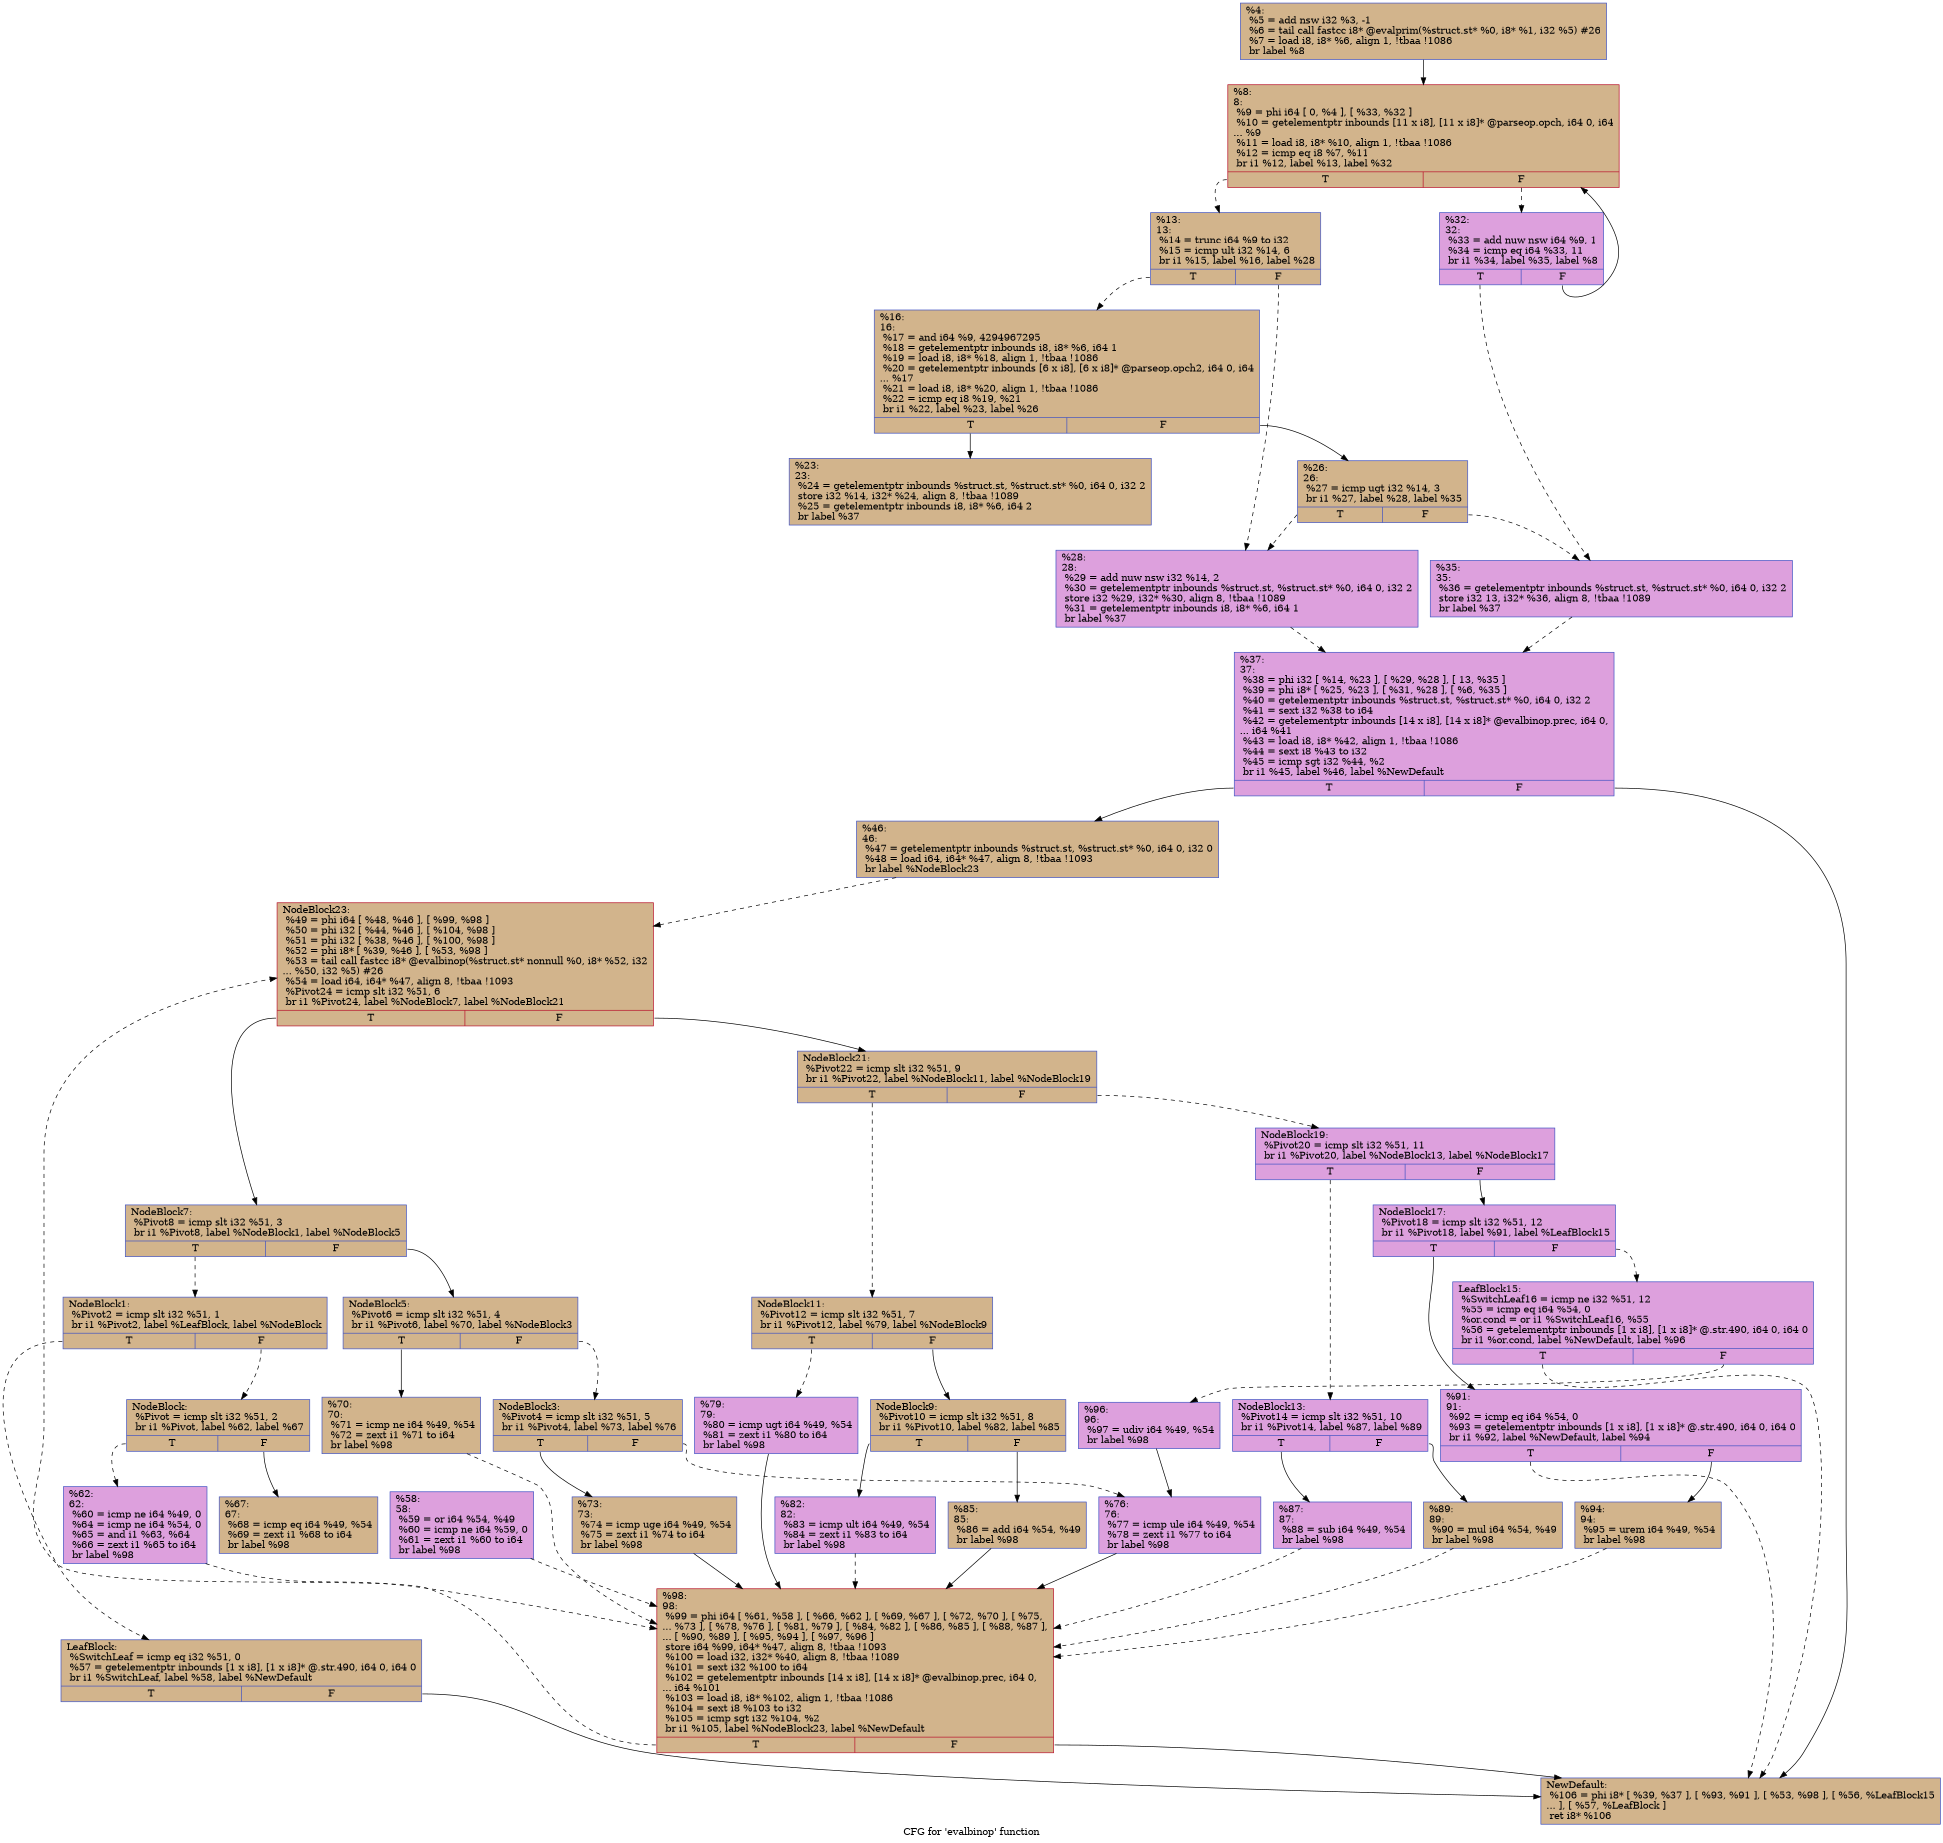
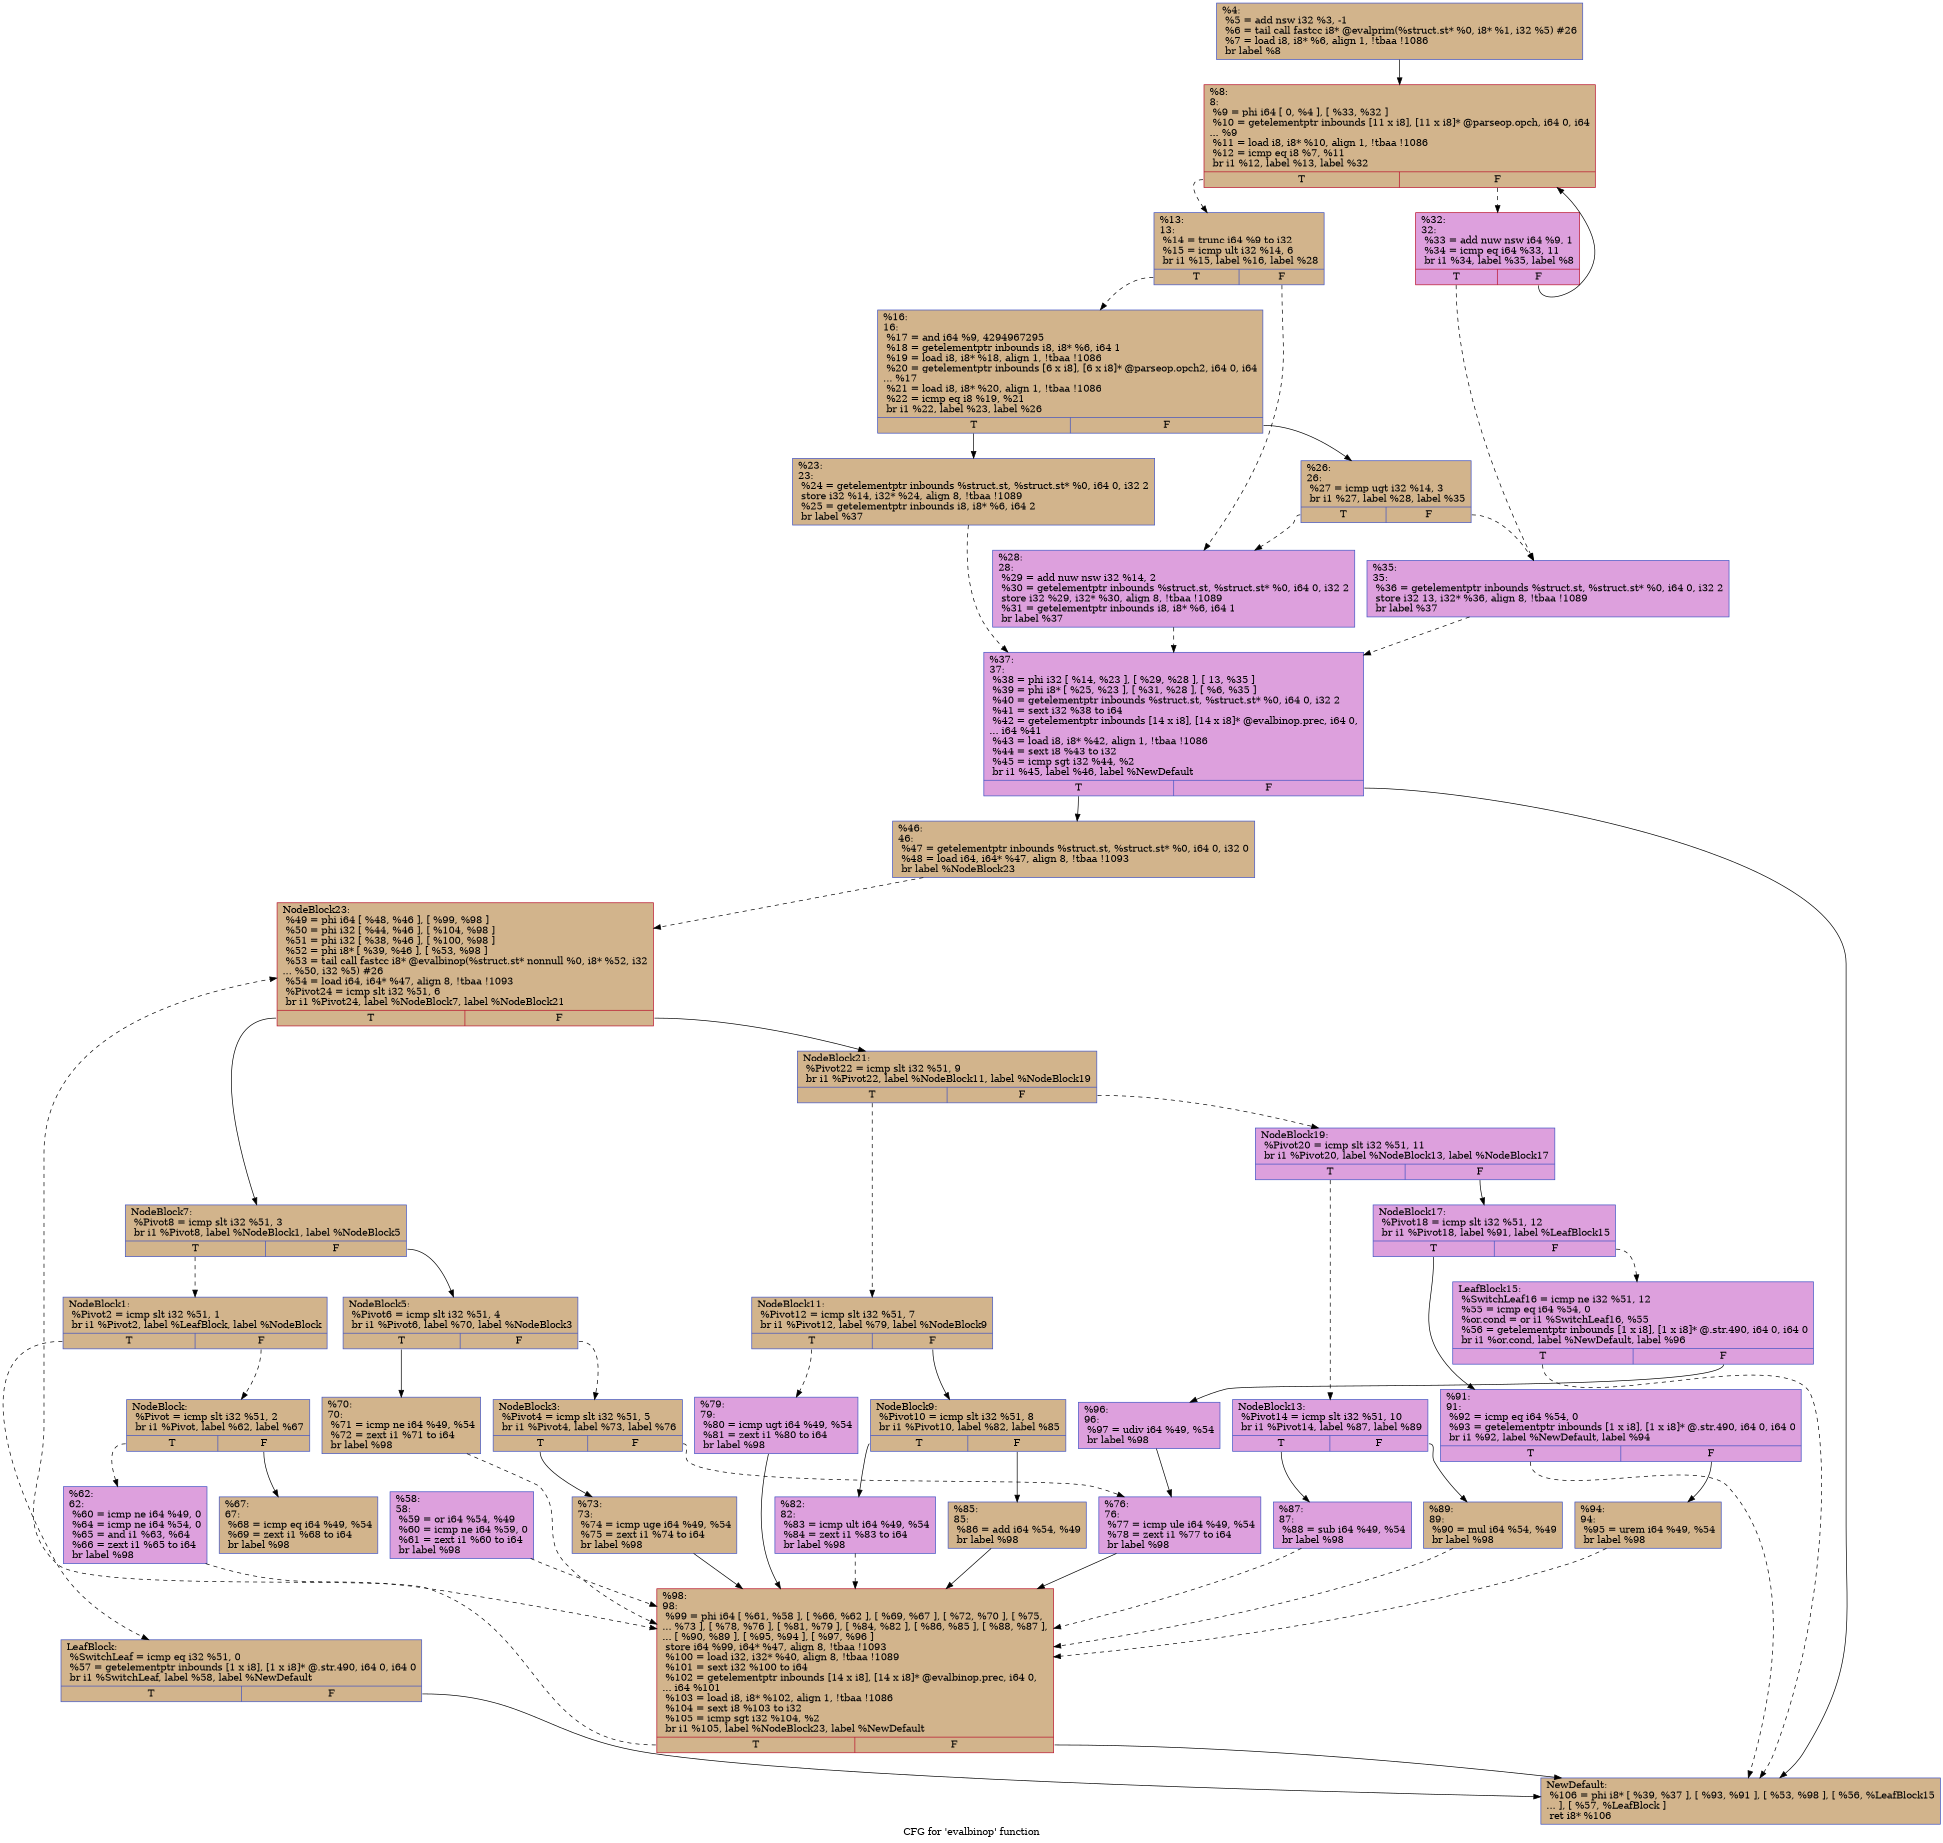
(1521, 249) -> (1498, 249)
none -> (971, 591)
(1460, 1385) -> (1460, 1385)
